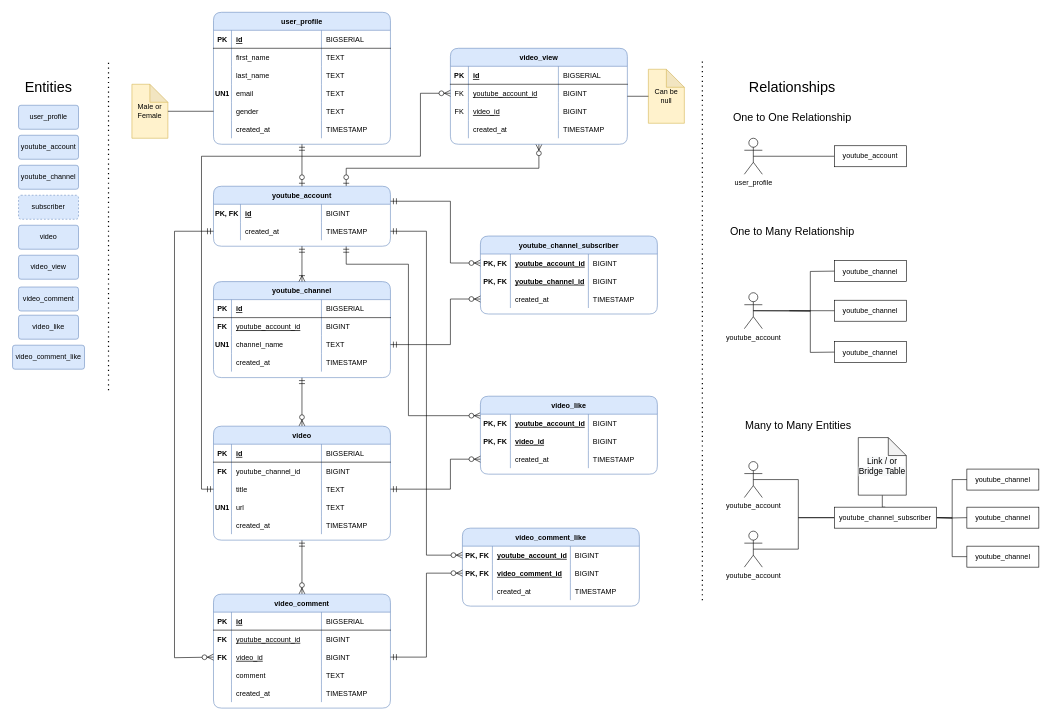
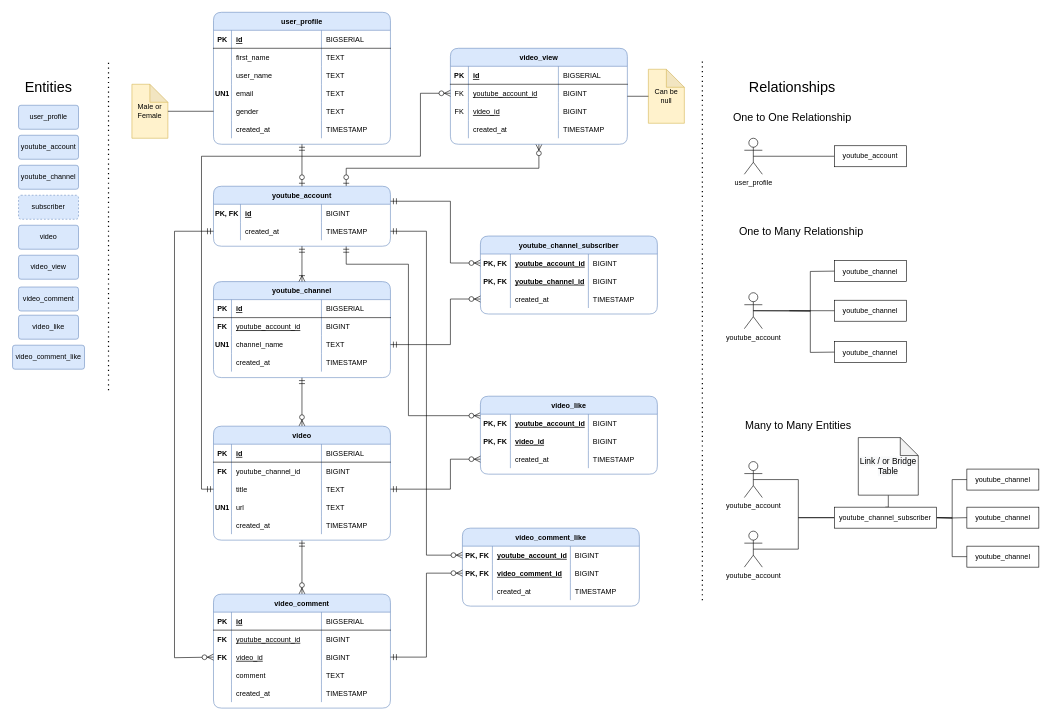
(253, 76) -> (254, 76)
(792, 231) -> (801, 231)
(882, 467) -> (888, 467)
